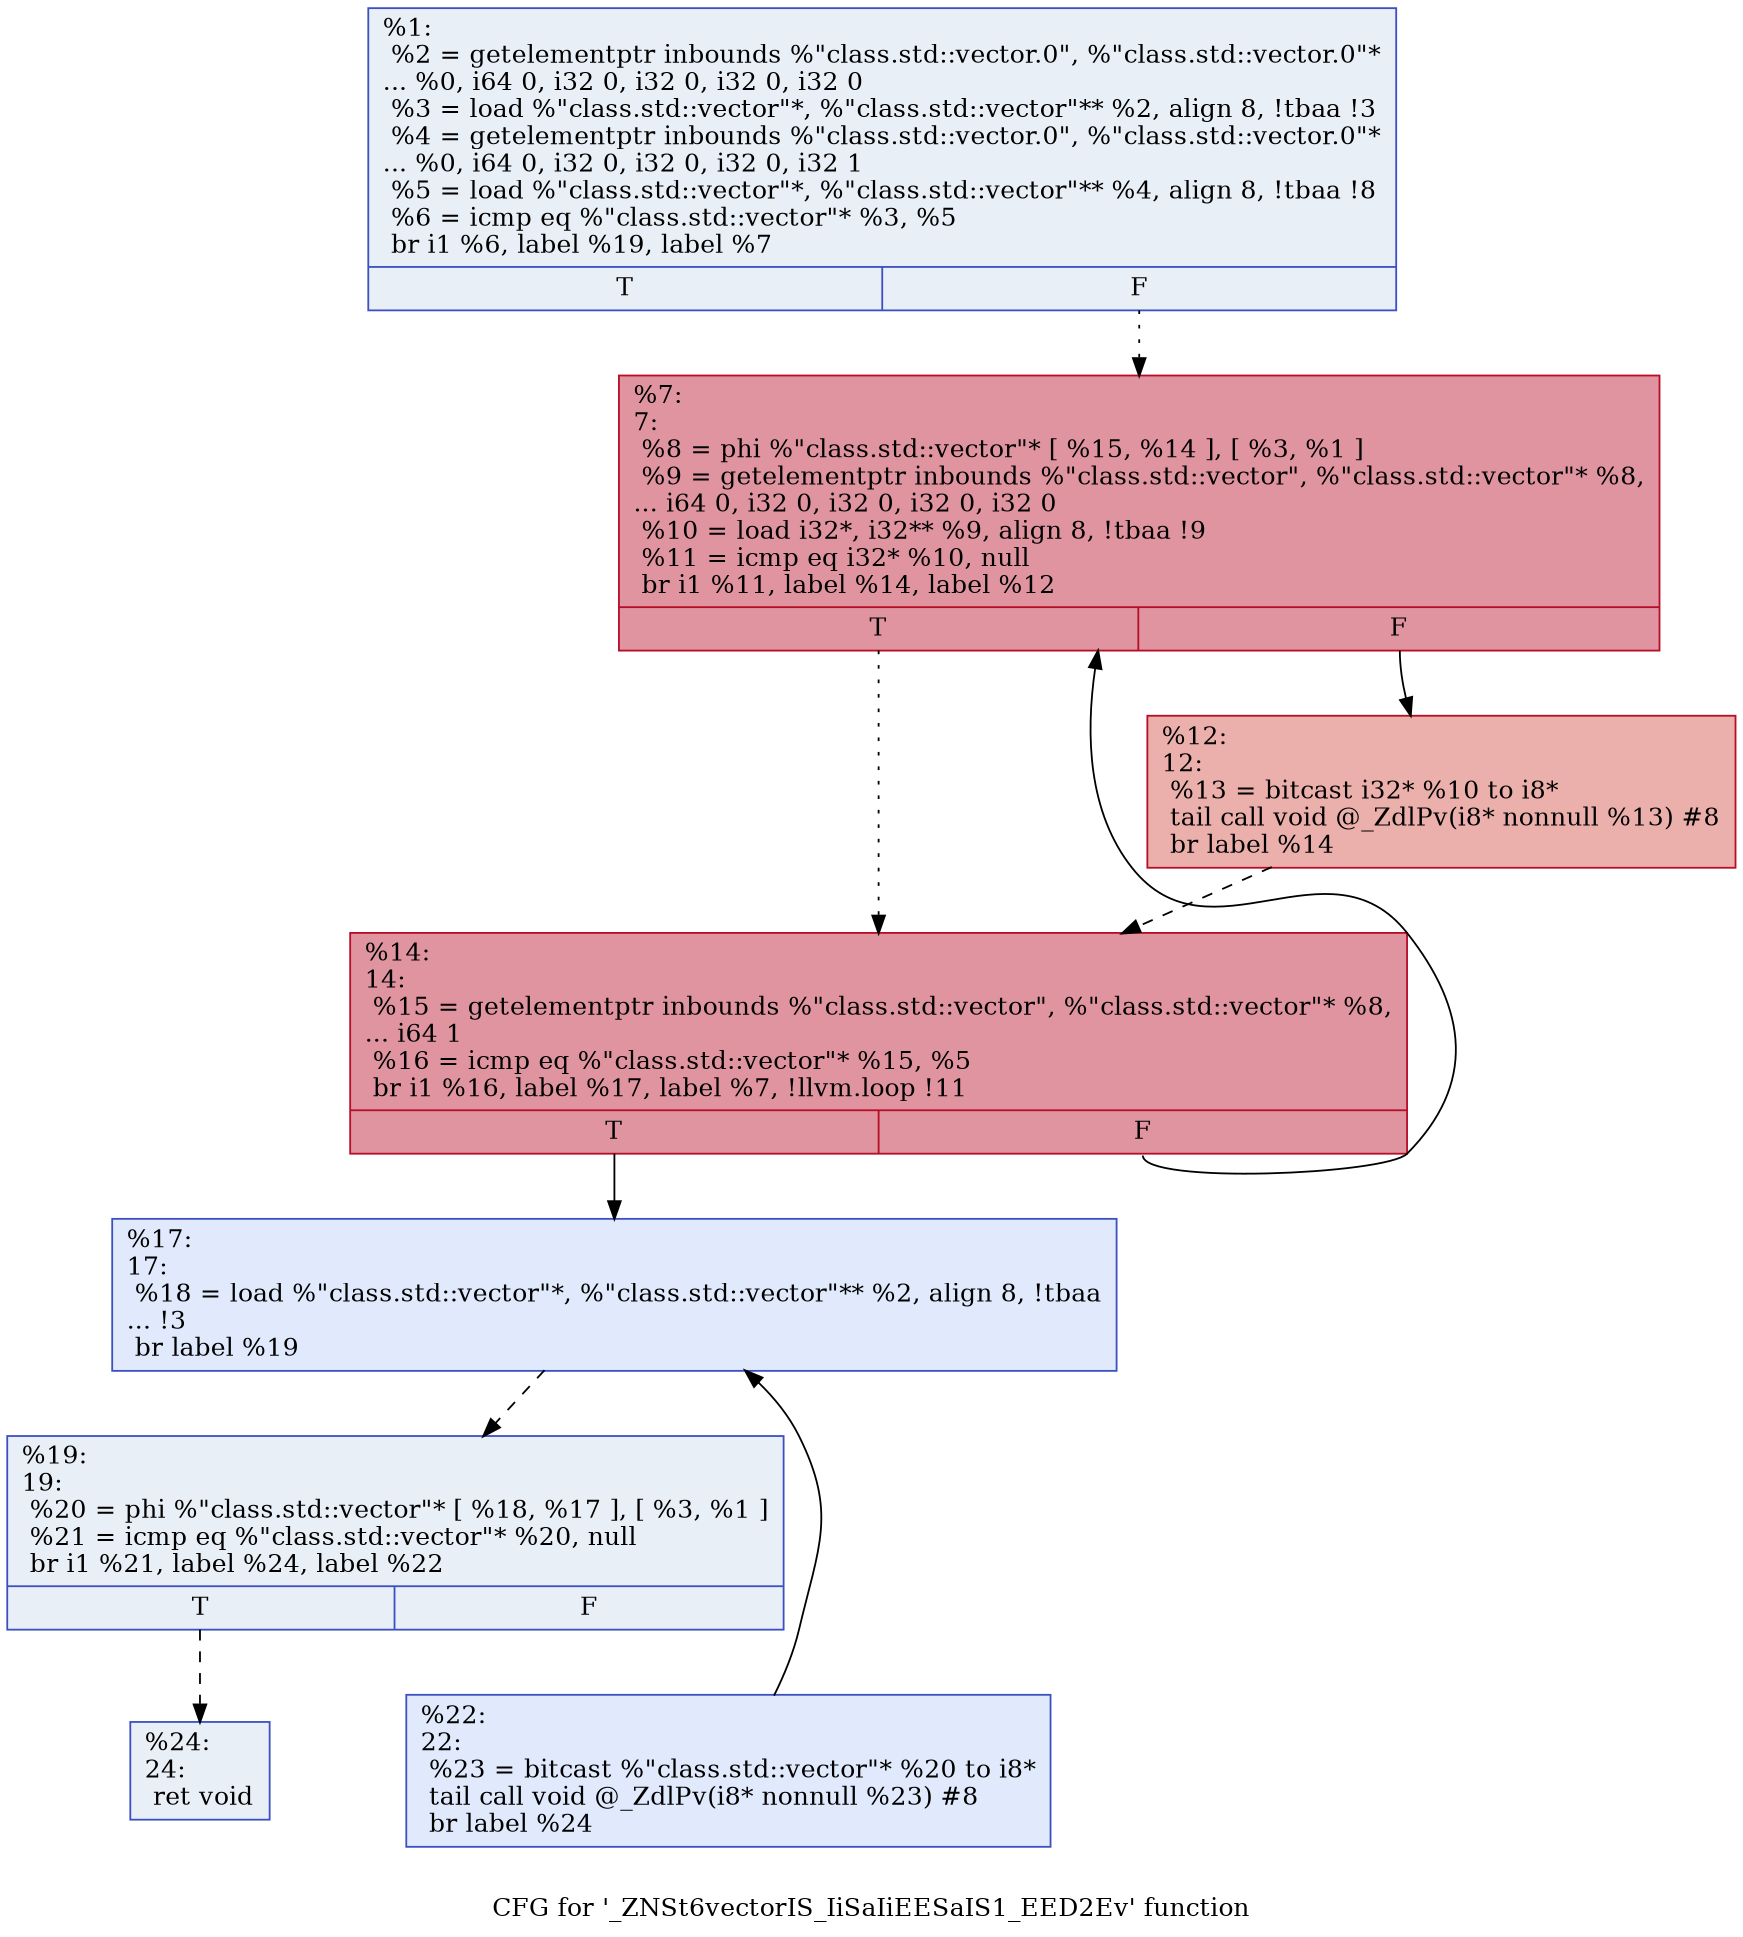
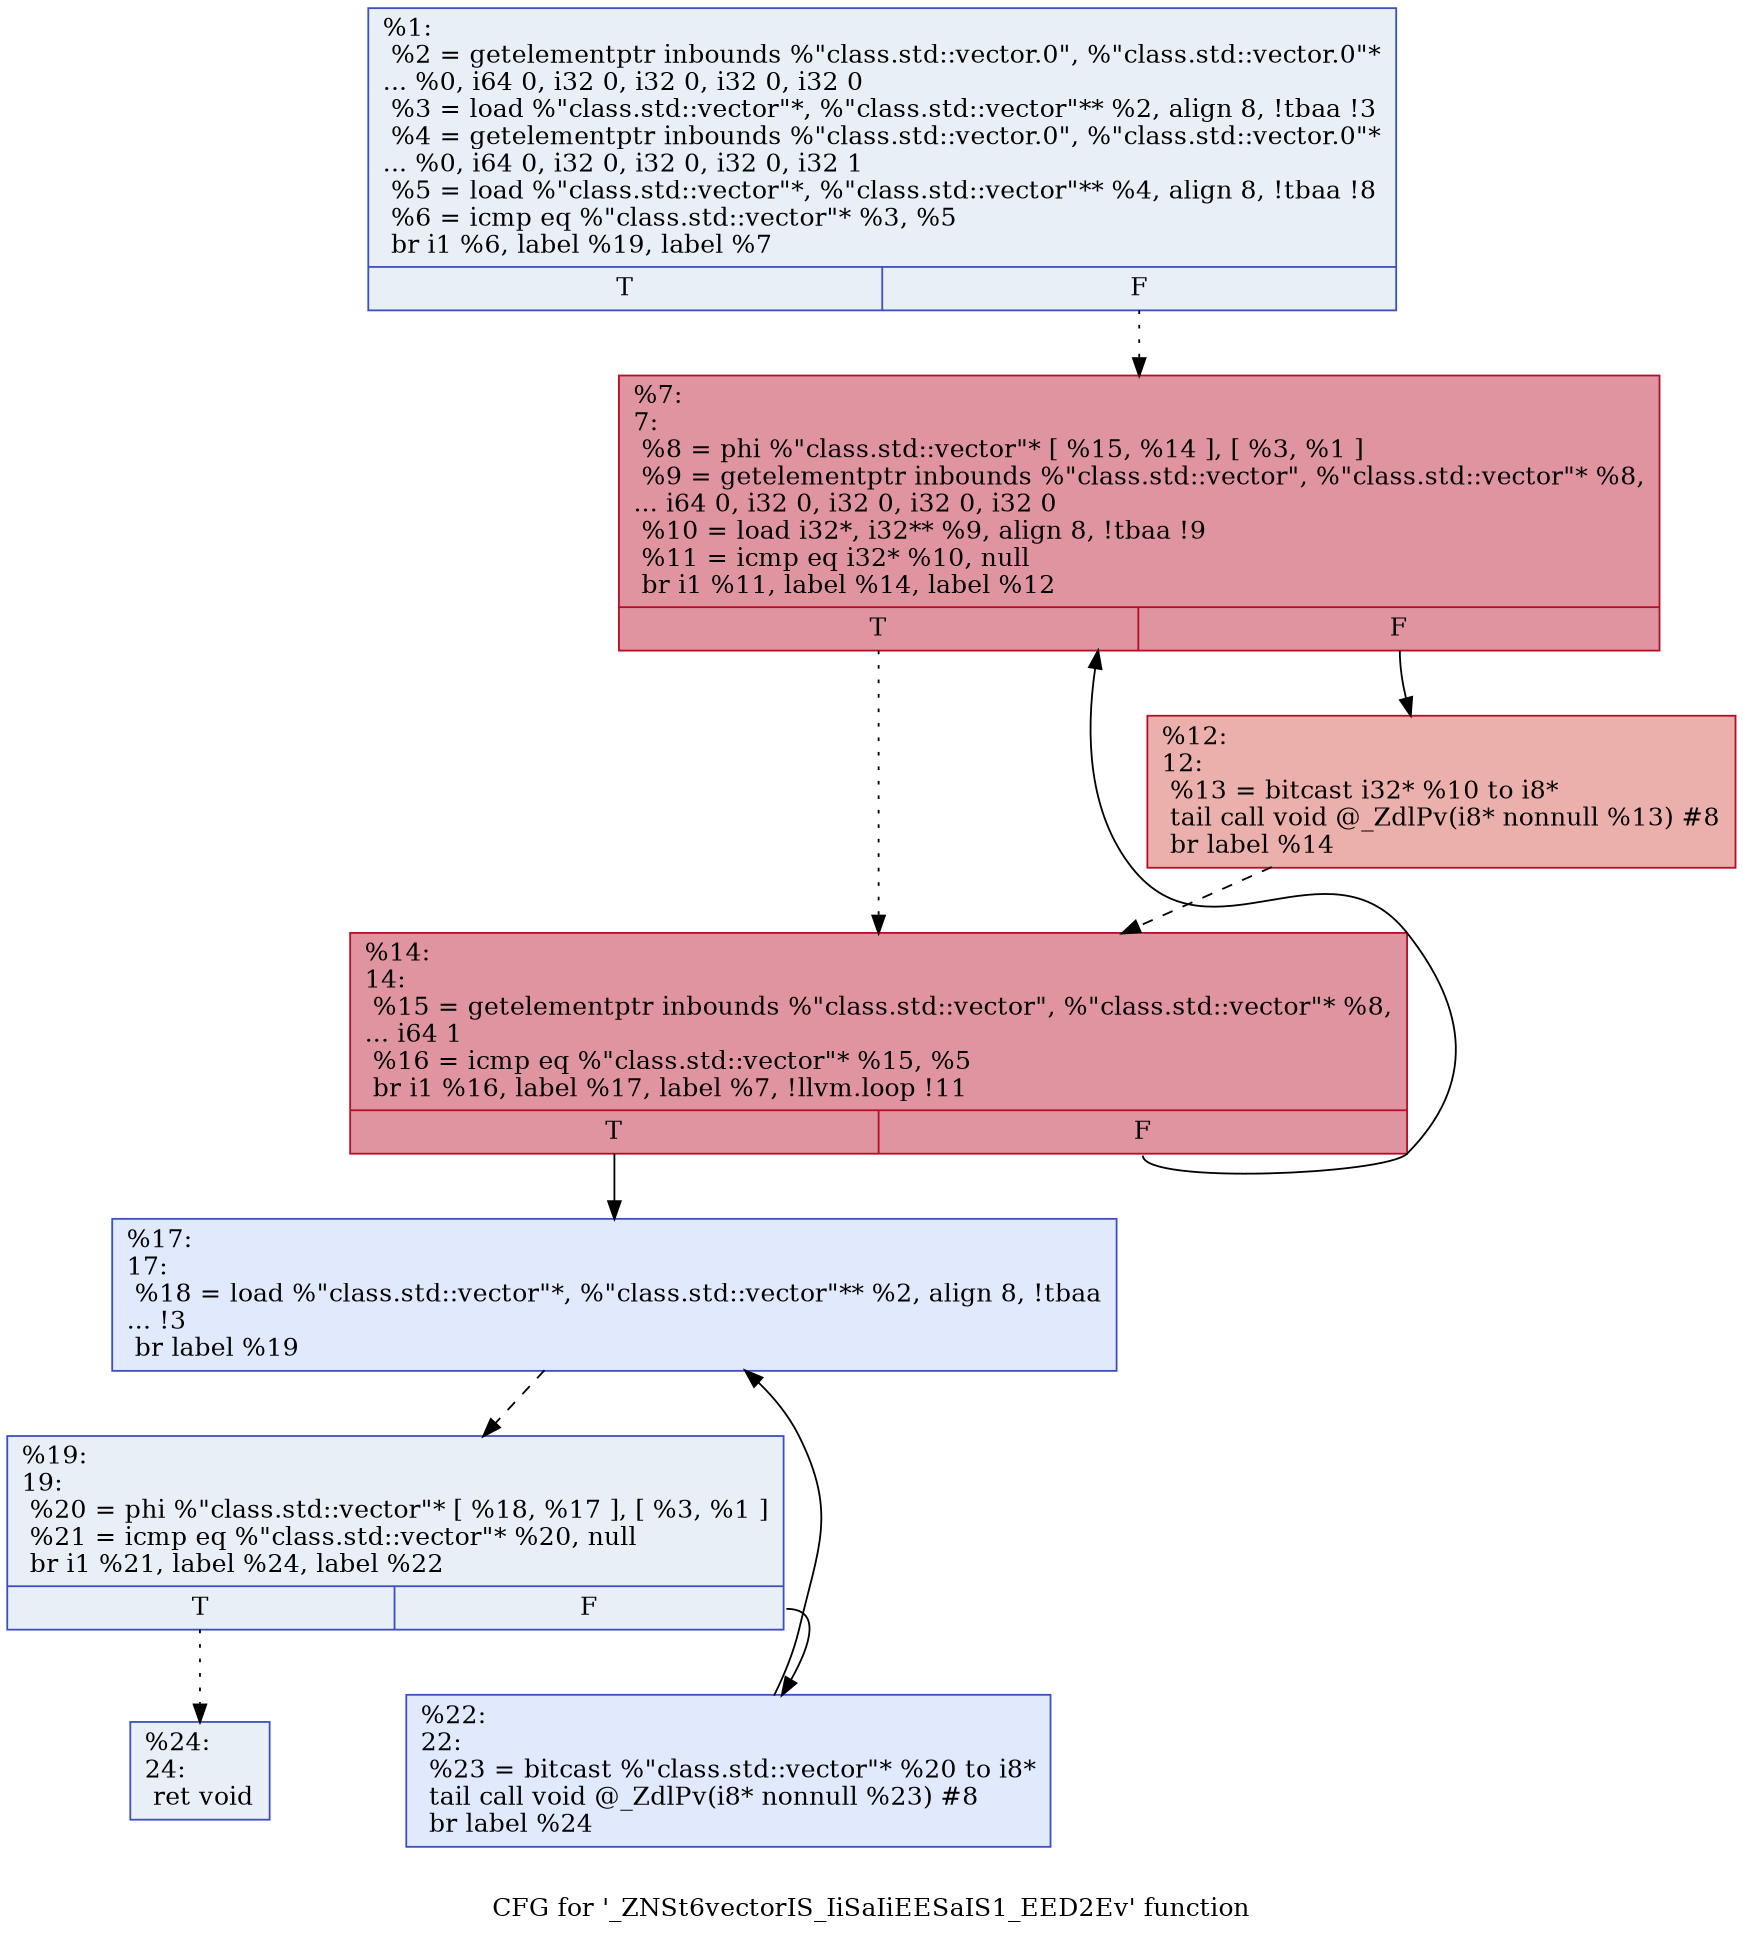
none -> (808, 1639)
(200, 1667) -> (200, 1667)
